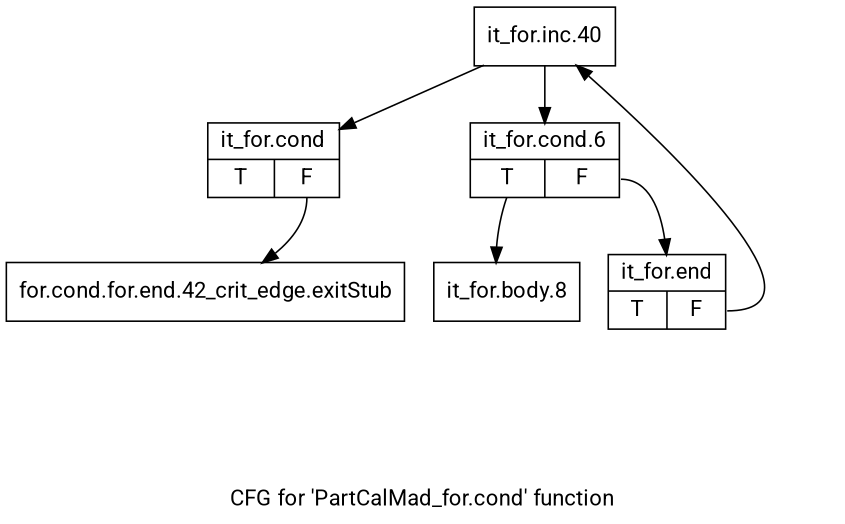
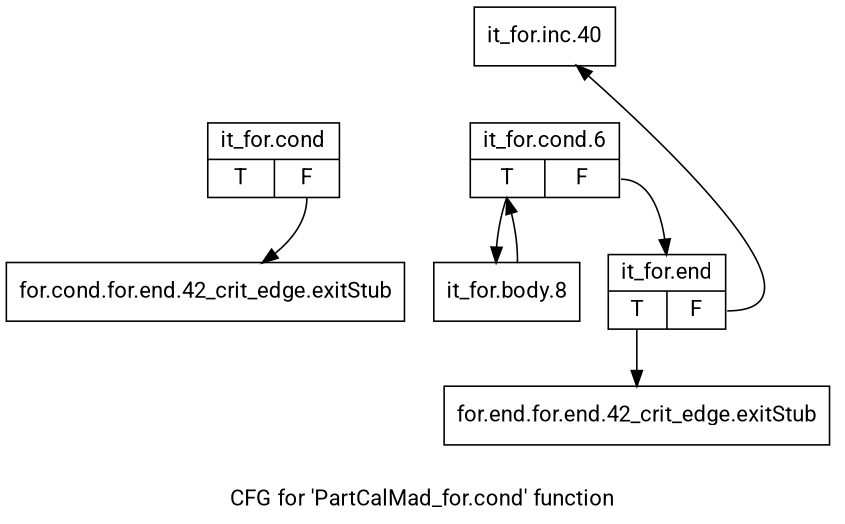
(545, 87) -> (516, 238)
(419, 94) -> none
none -> (637, 416)
